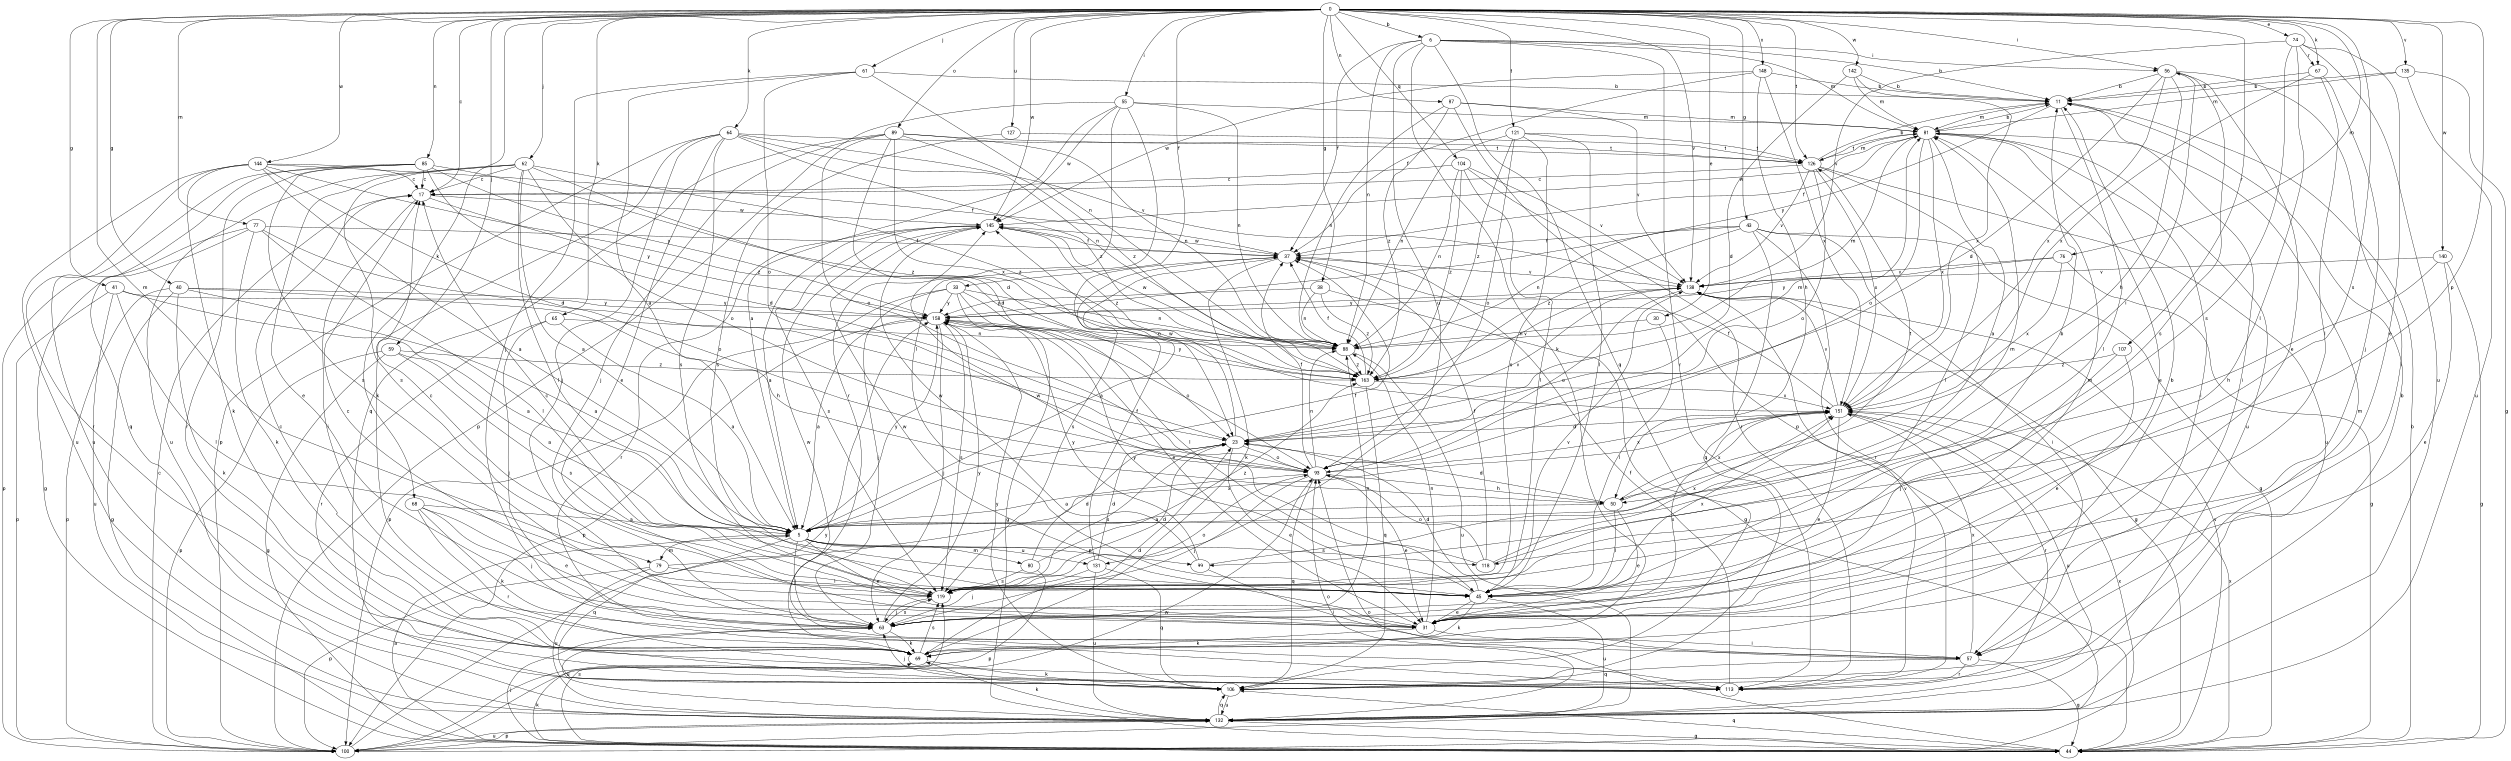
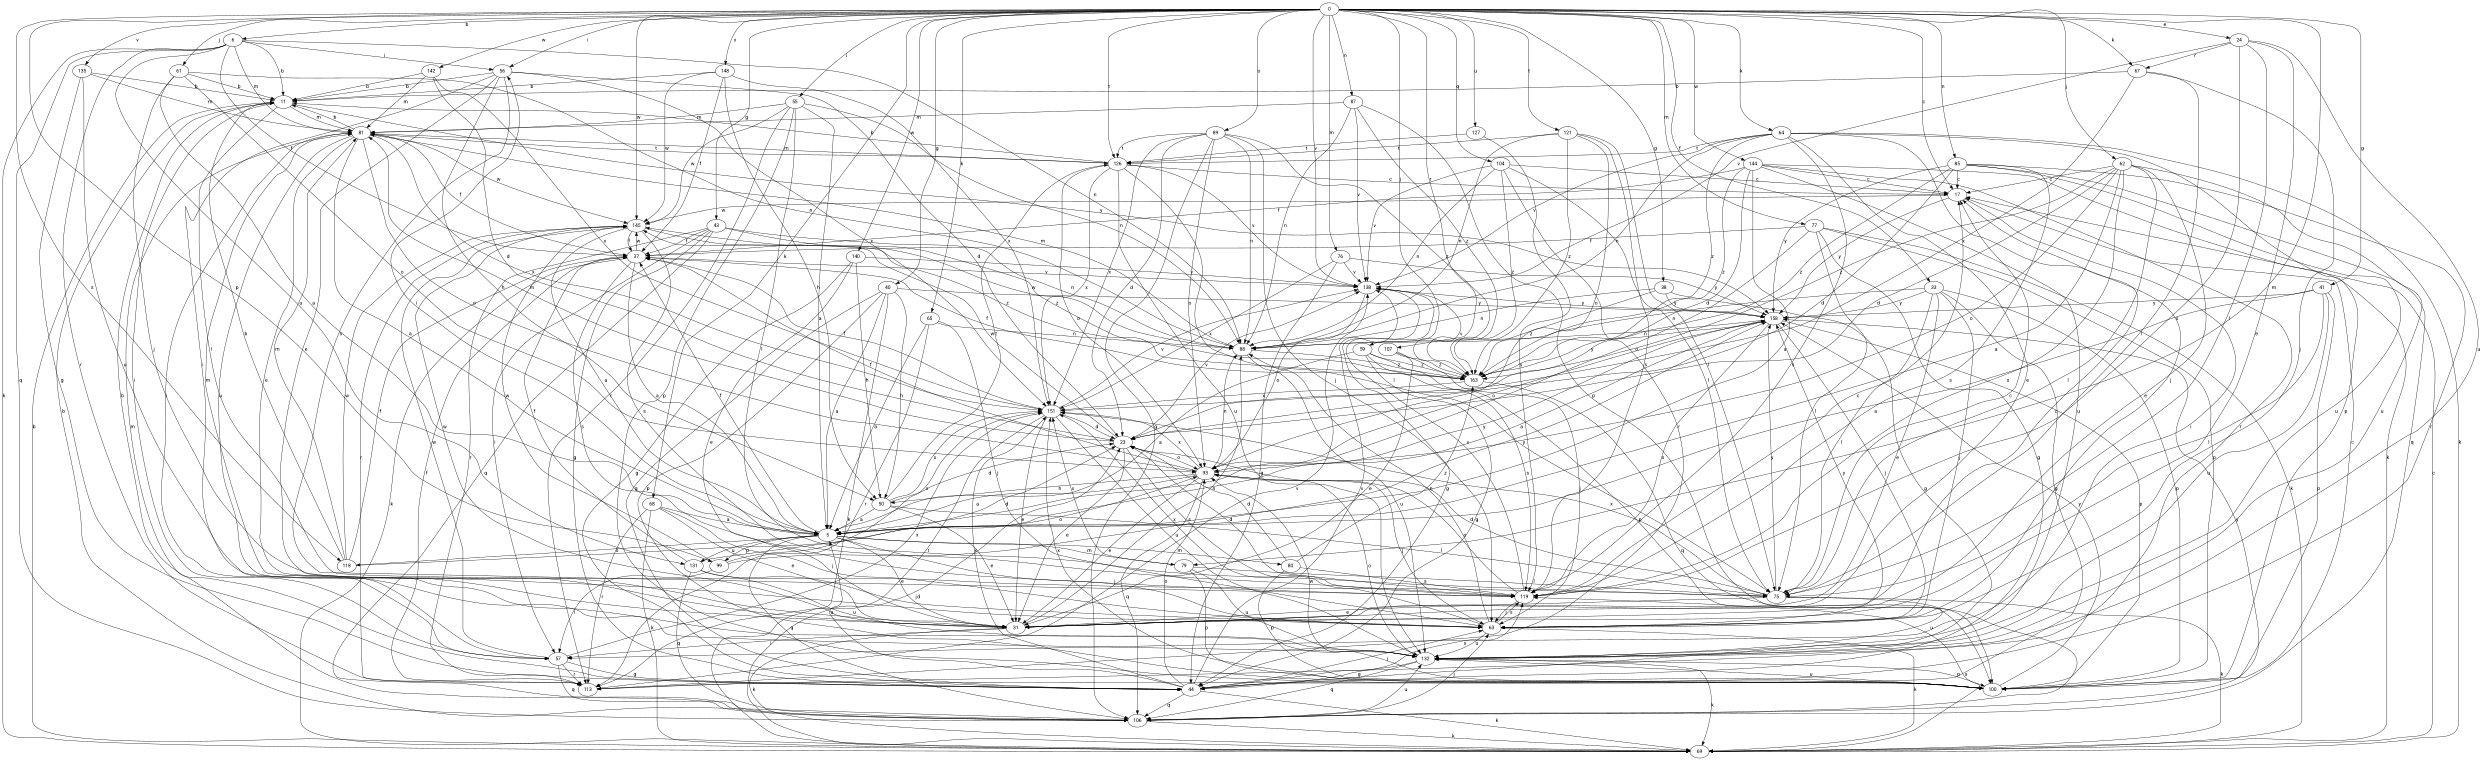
(1656, 319) -> none
(1479, 597) -> (1776, 597)
(1036, 676) -> (1417, 736)
